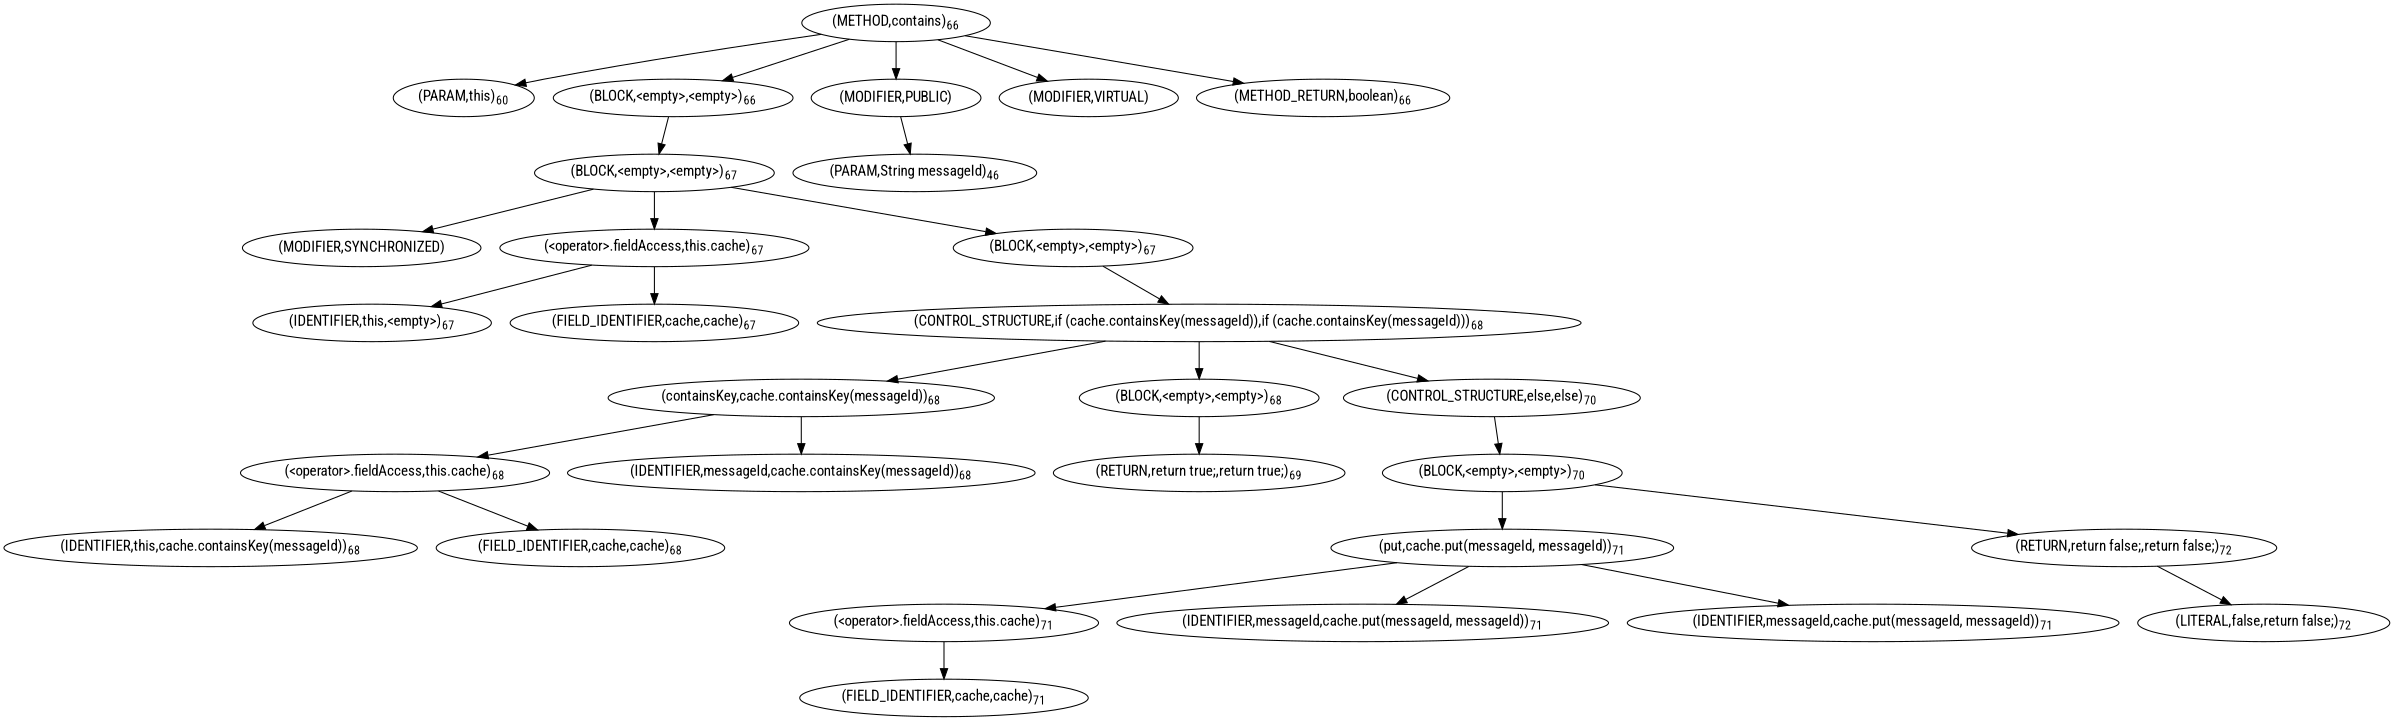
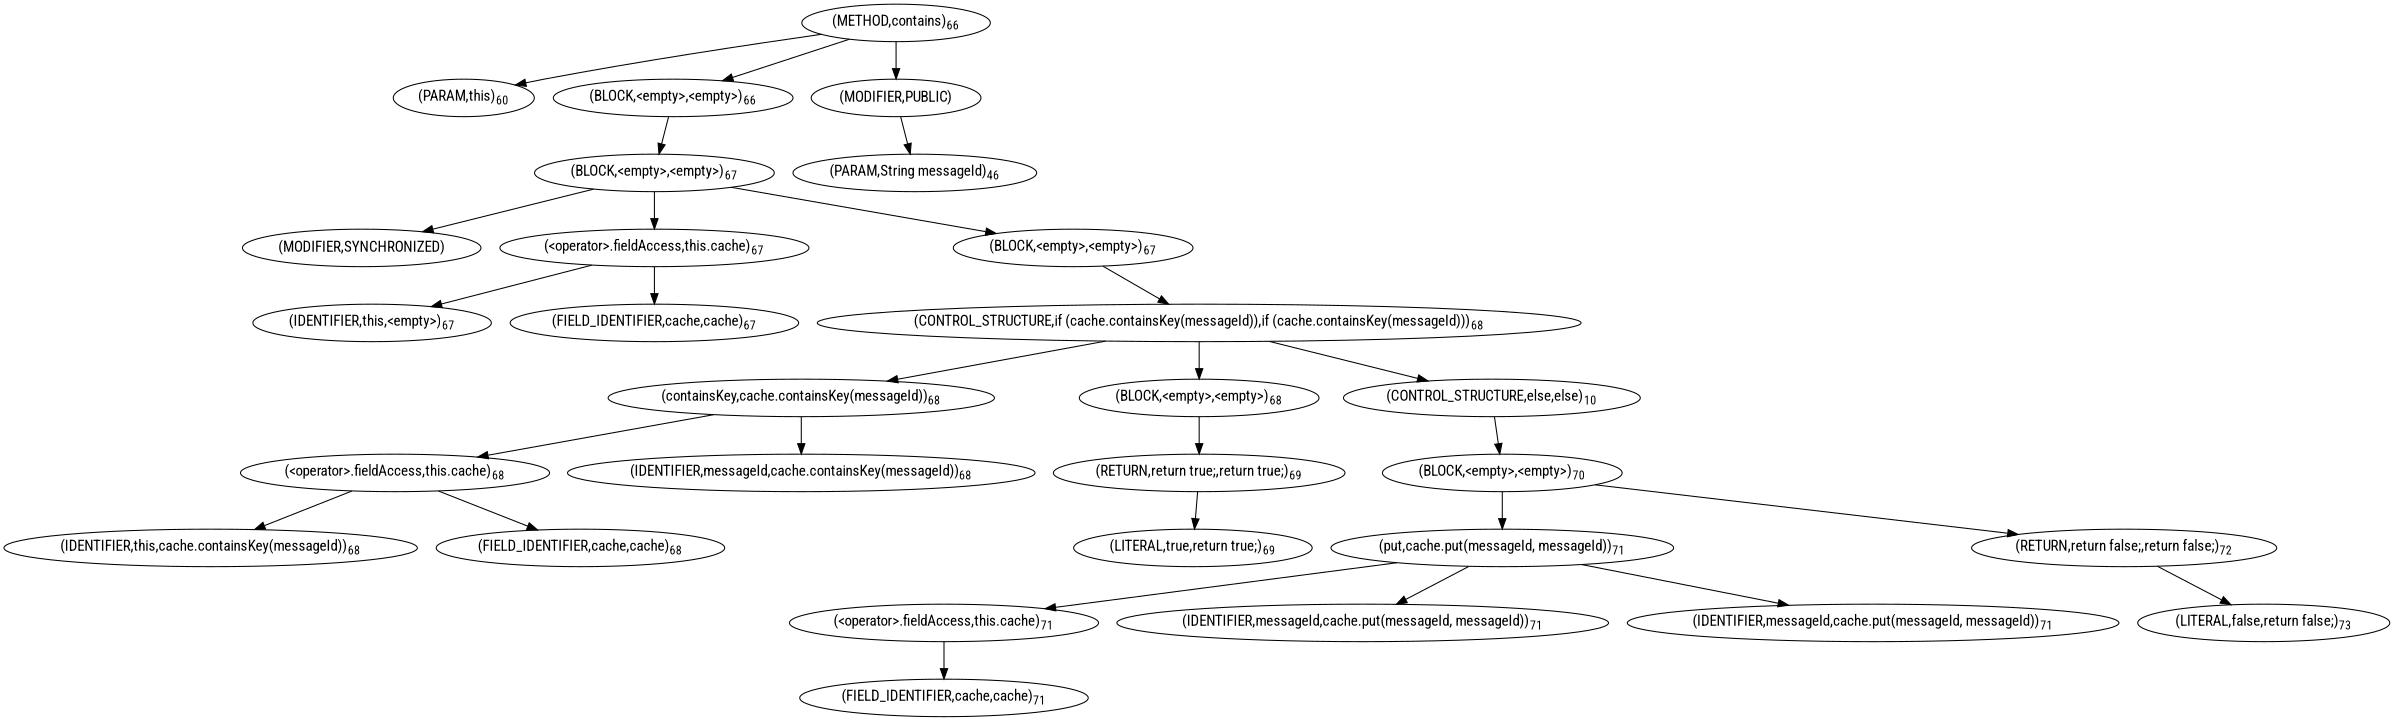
(1089, 98) -> none
(1323, 98) -> none
(1591, 396) -> (1591, 396)
none -> (1193, 548)
(2346, 621) -> (2346, 621)
